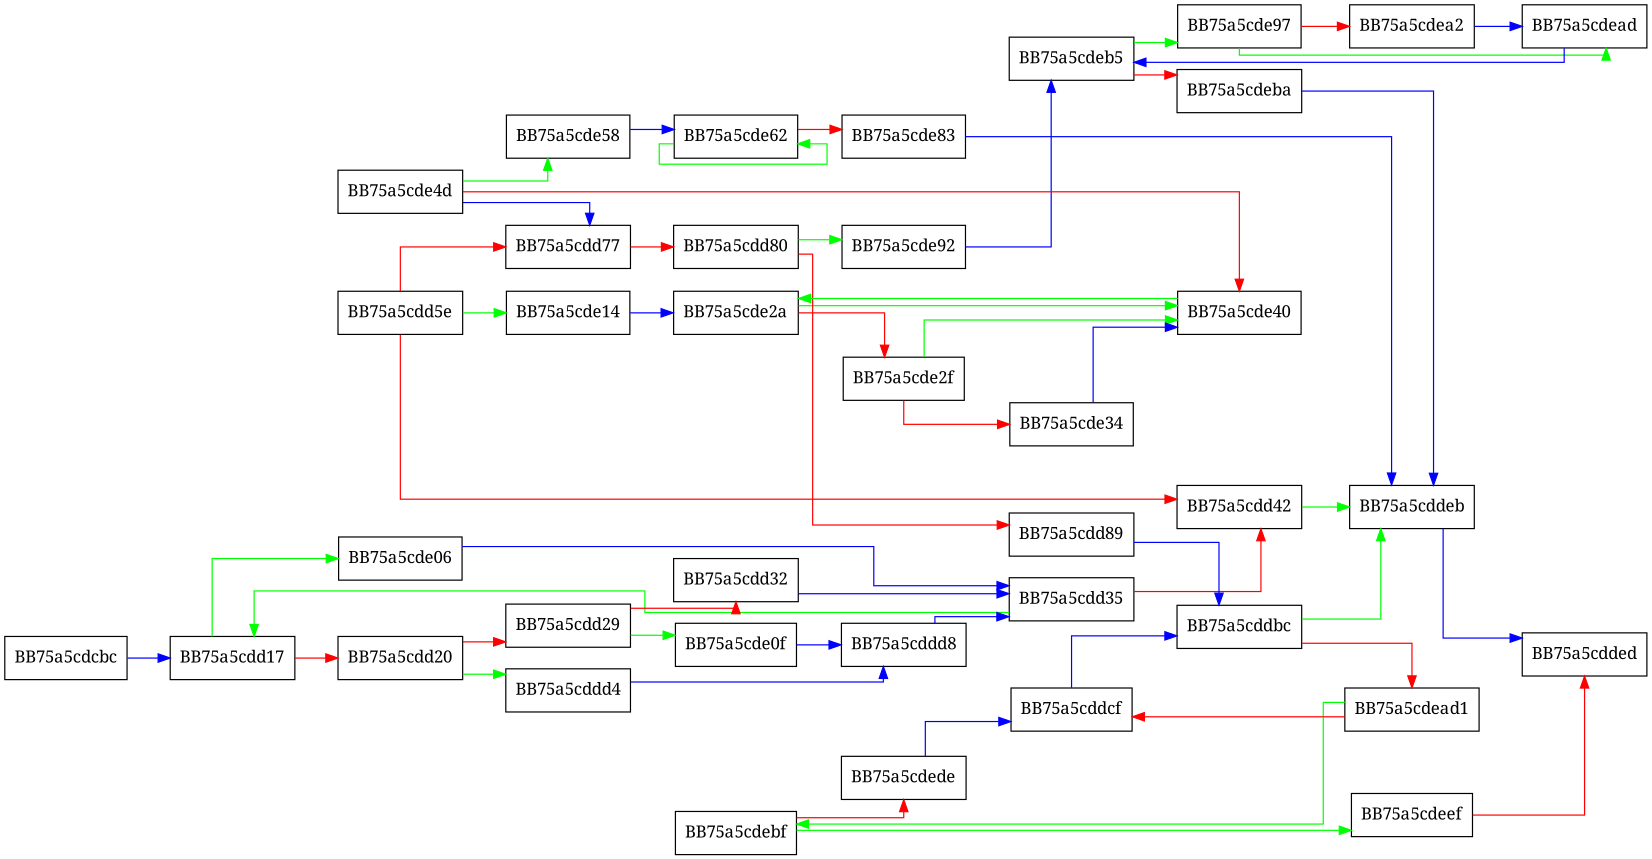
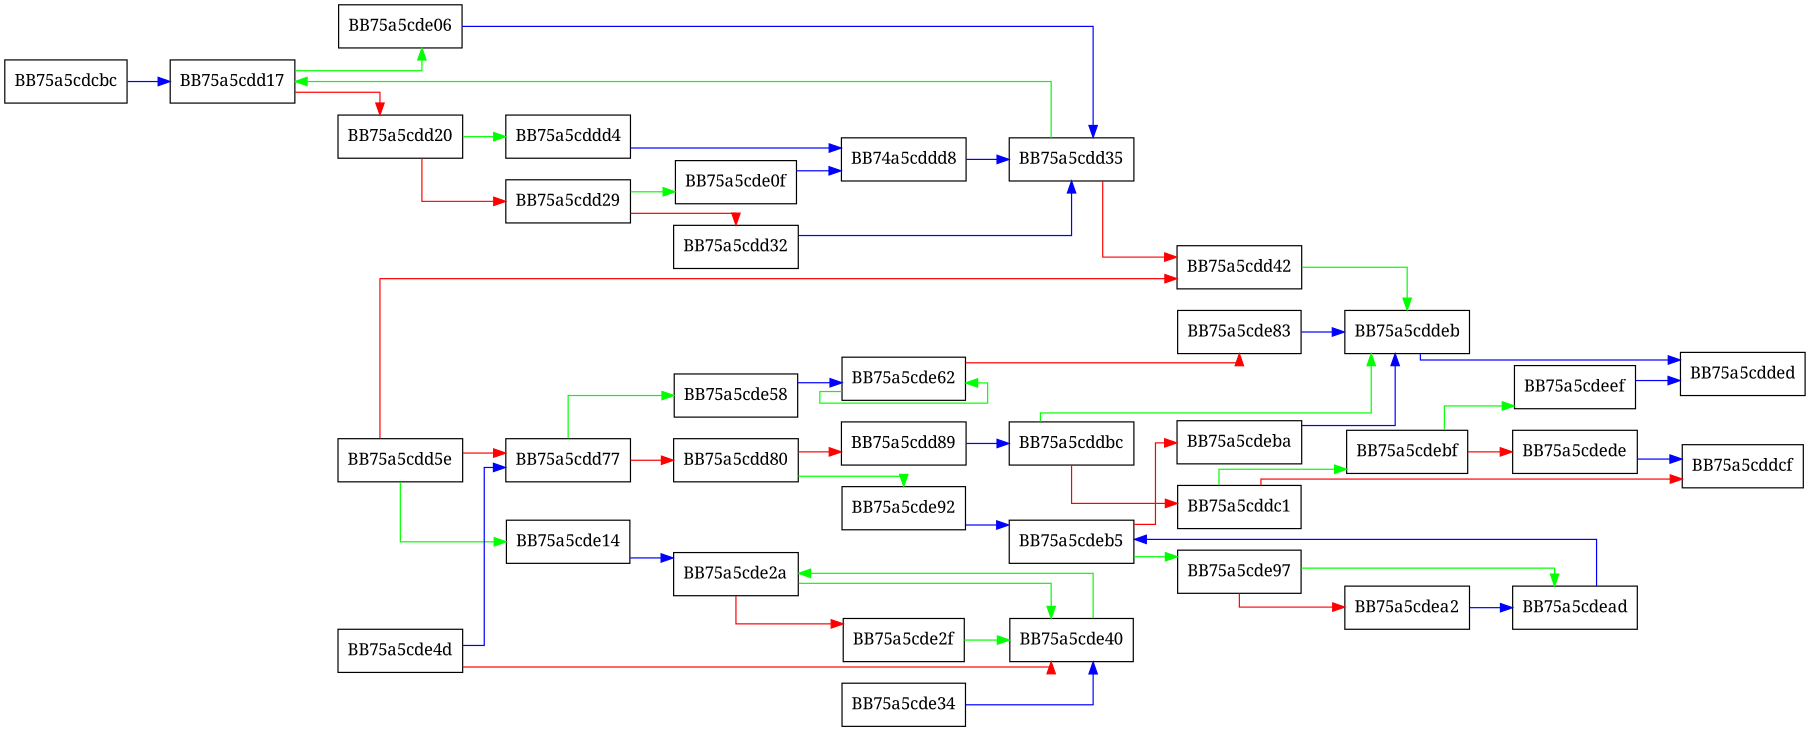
(511, 181) -> (594, 396)
(939, 424) -> none
(1092, 636) -> none
(904, 645) -> (904, 159)
(1412, 710) -> (1239, 507)
(1585, 807) -> (1652, 381)
